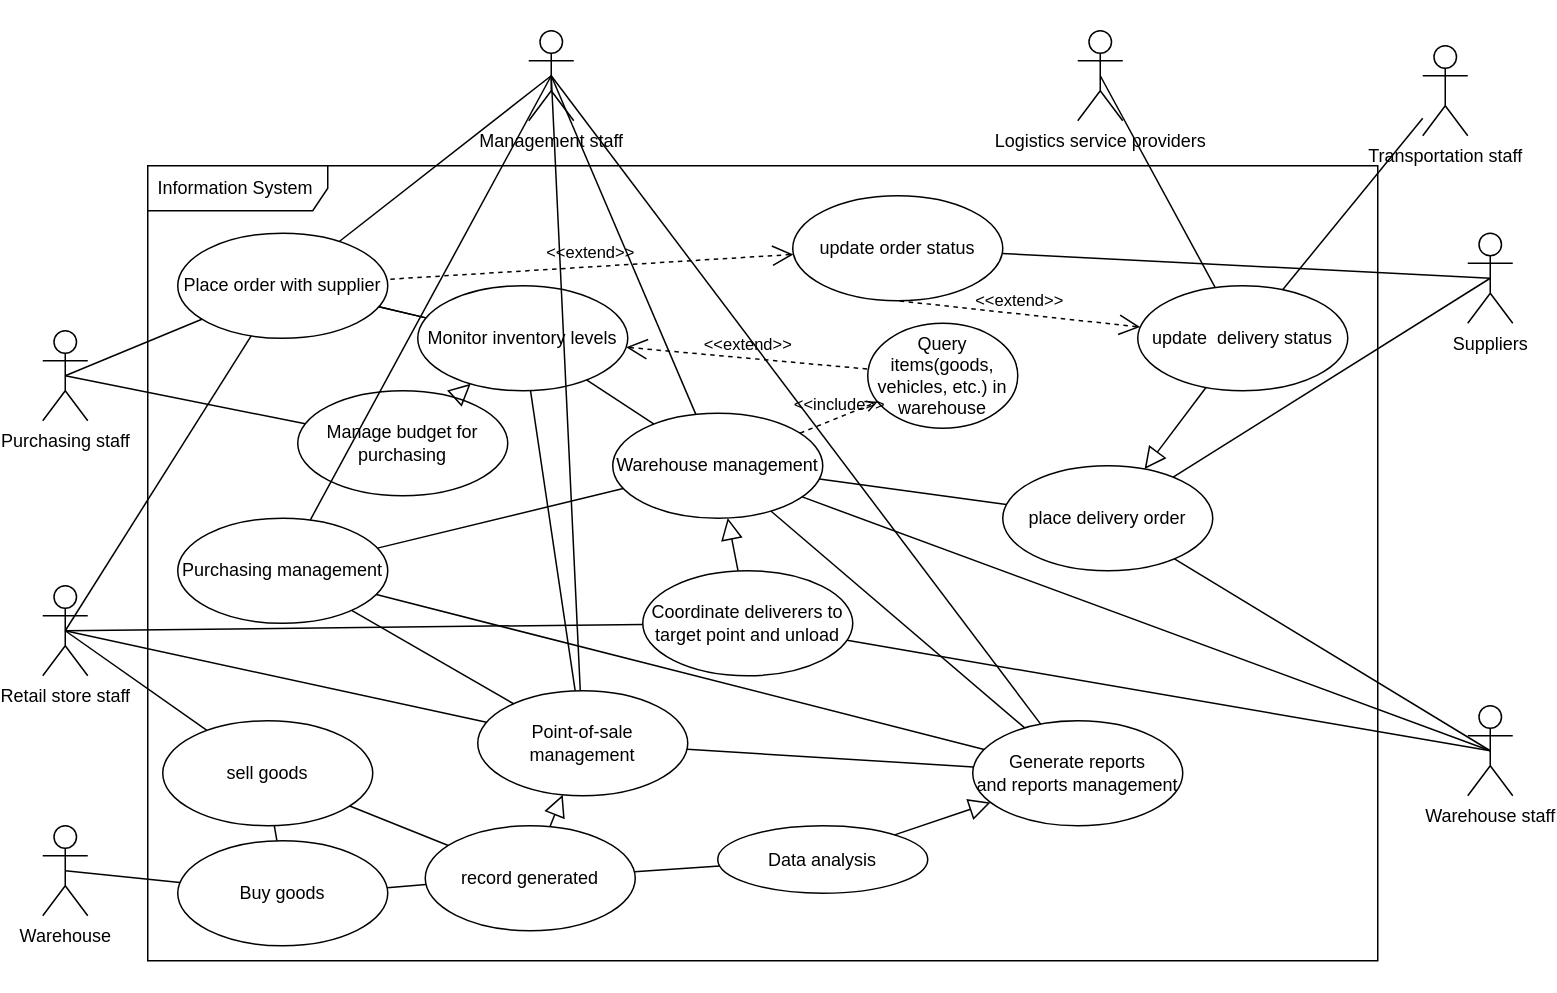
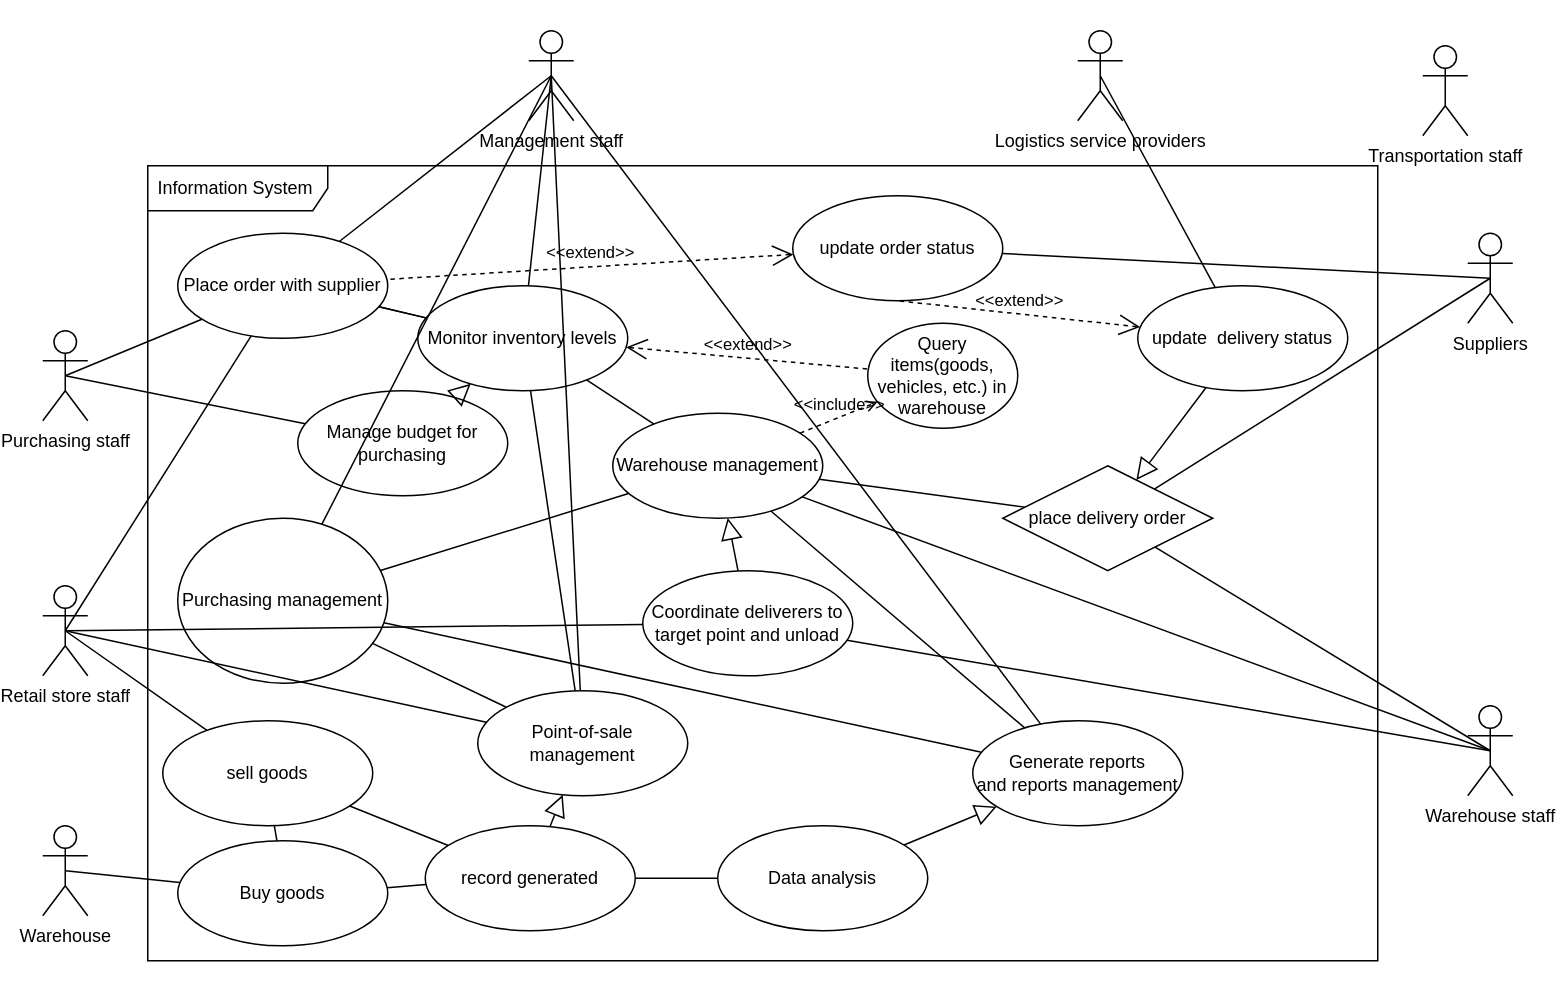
(1352, 204) -> none
(633, 266) -> (539, 191)
(1108, 518) -> (1108, 518)
(283, 571) -> (283, 601)
(830, 758) -> none
(823, 860) -> (823, 878)
